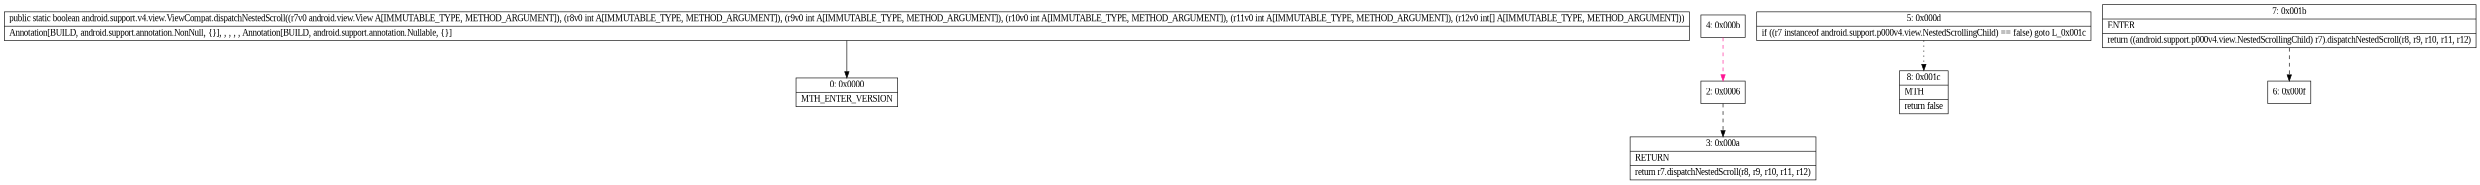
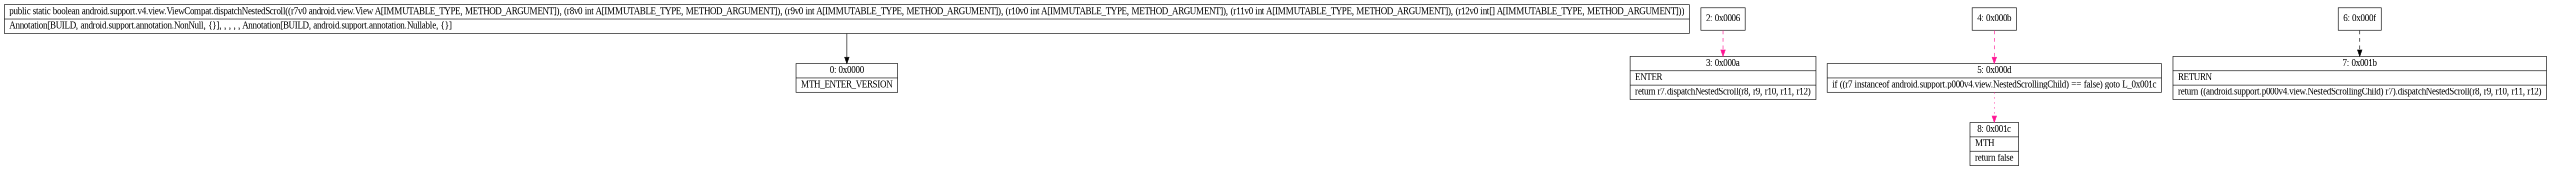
(2121, 26) -> (2195, 78)
(1924, 52) -> (1994, 104)
(1723, 56) -> (1994, 44)
(2289, 61) -> (2360, 40)
(1723, 117) -> (1723, 40)
(1652, 158) -> (1649, 78)
